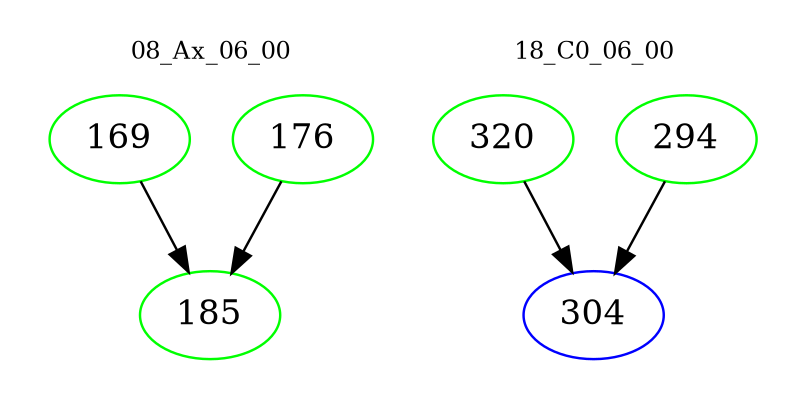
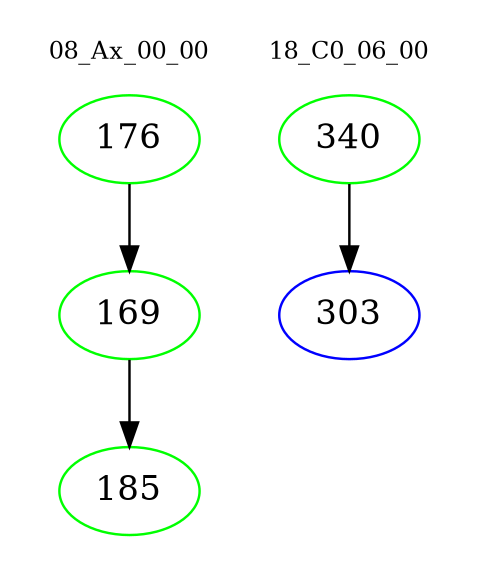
(211, 53) -> (129, 53)
(503, 139) -> (349, 139)
(686, 139) -> none
(262, 216) -> (129, 215)
(594, 315) -> (349, 315)
